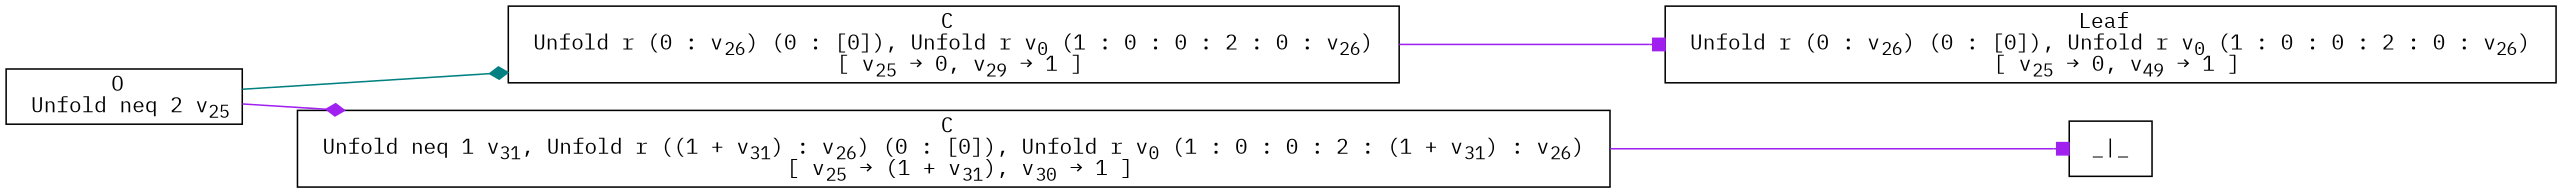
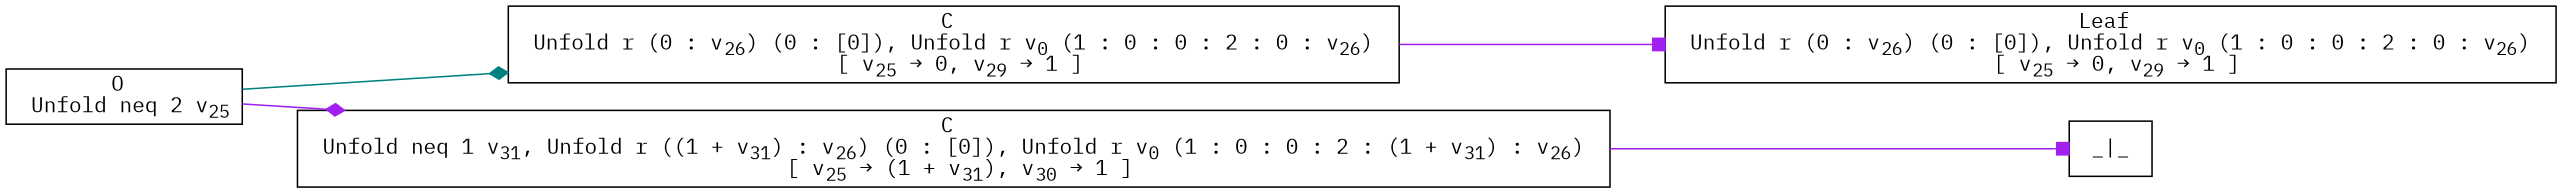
(2154, 64) -> (2154, 64)
